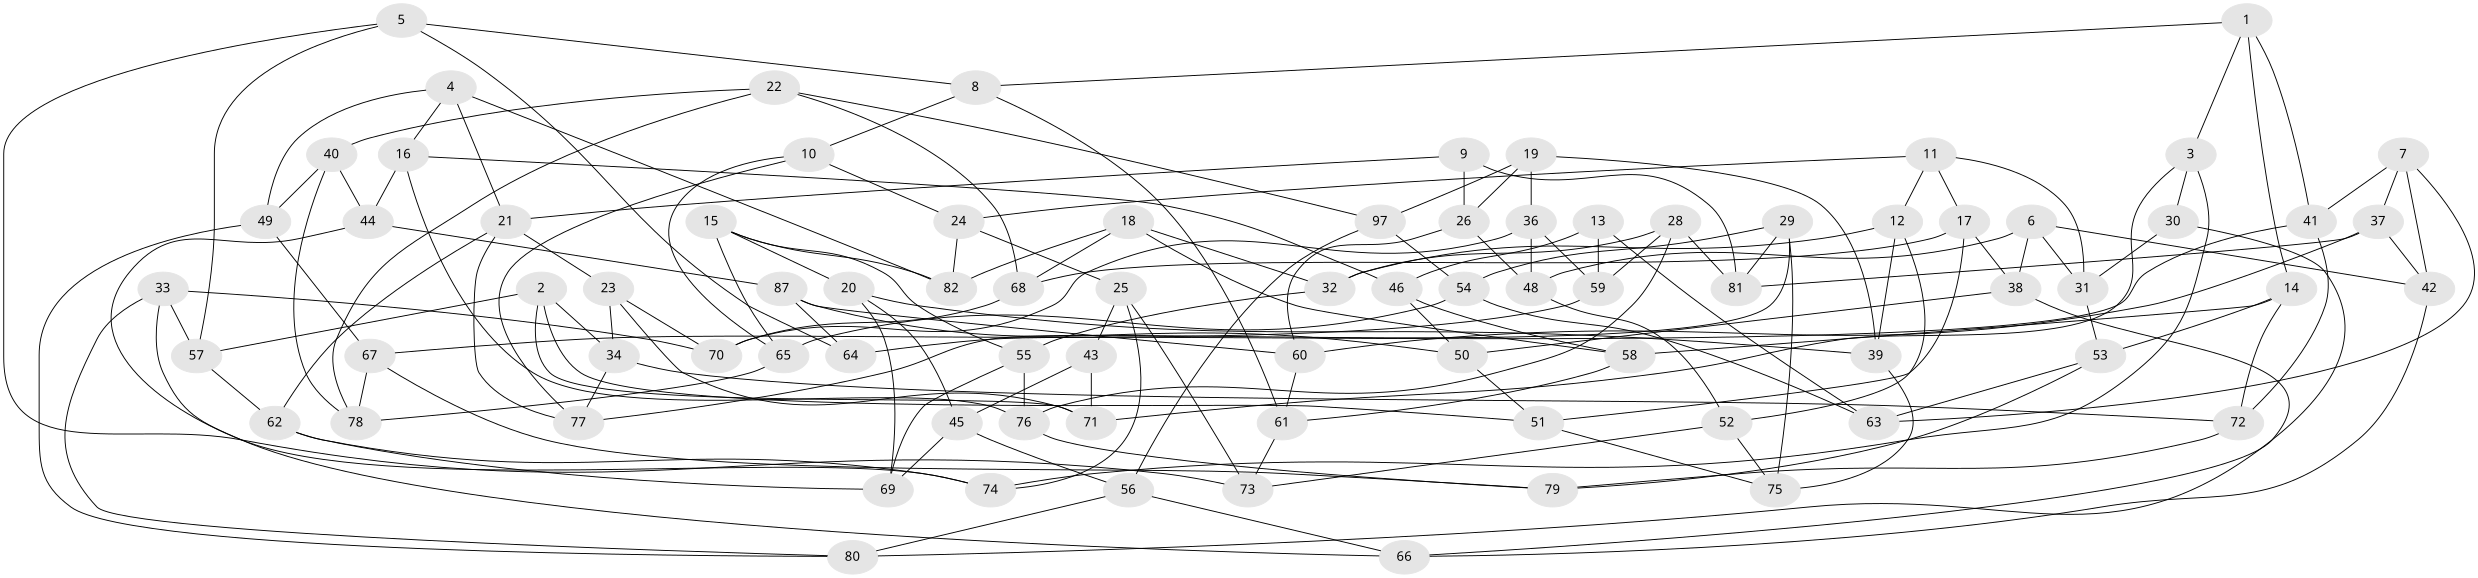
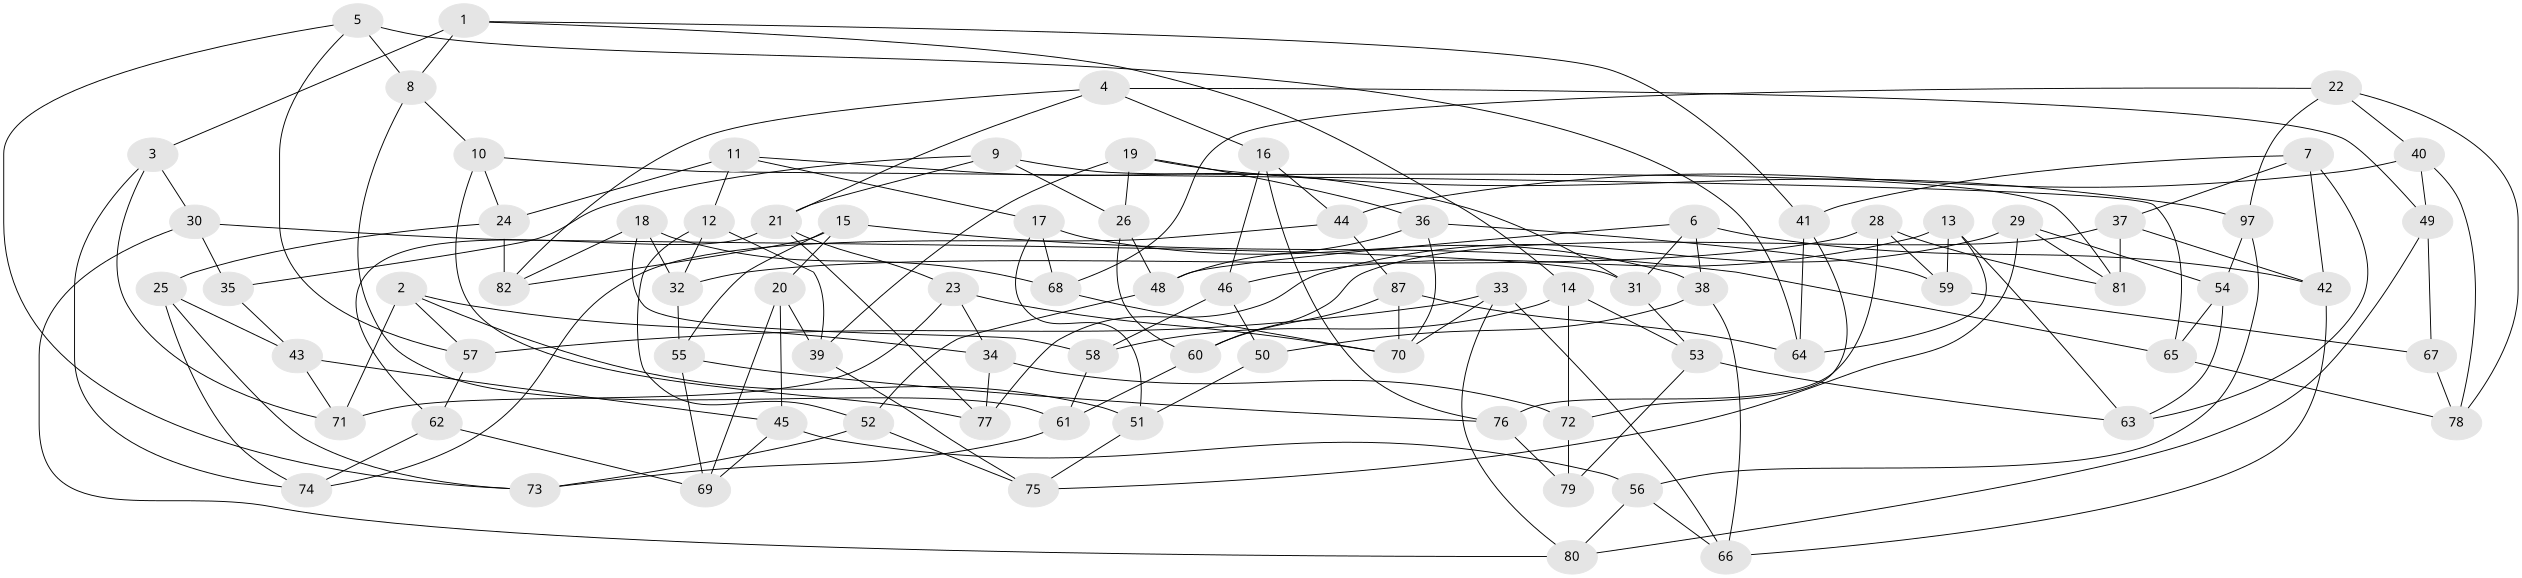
none -> (228, 289)
none -> (1942, 327)
(1118, 335) -> (1399, 322)
(949, 469) -> none
